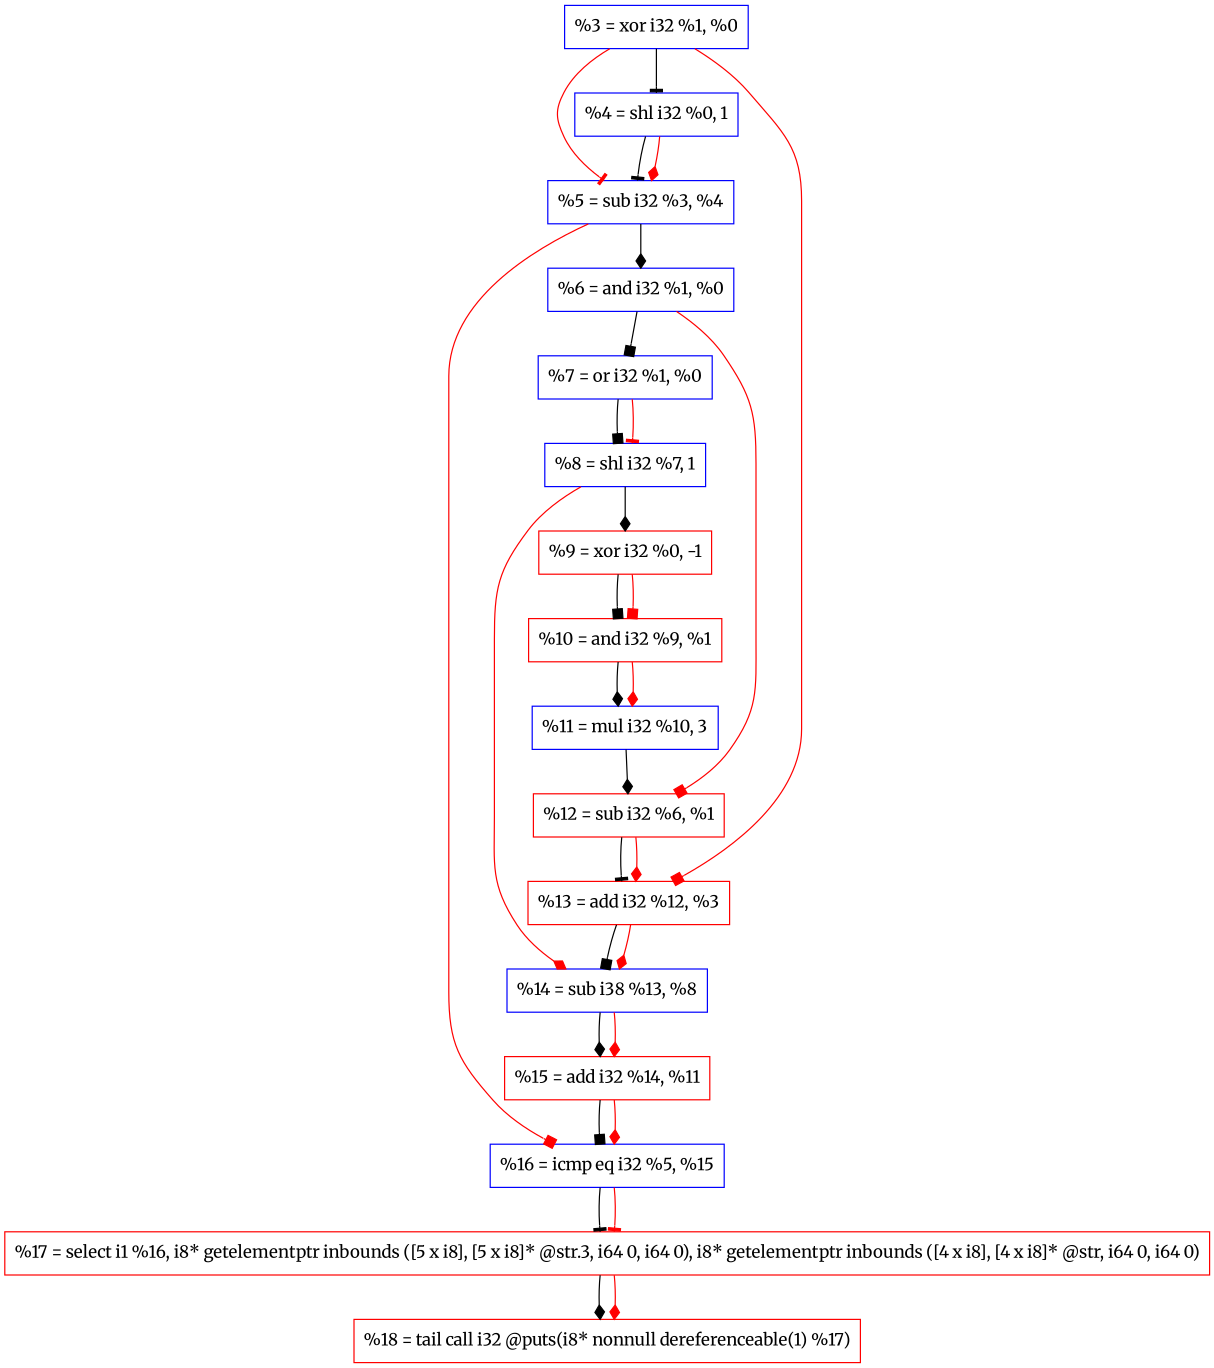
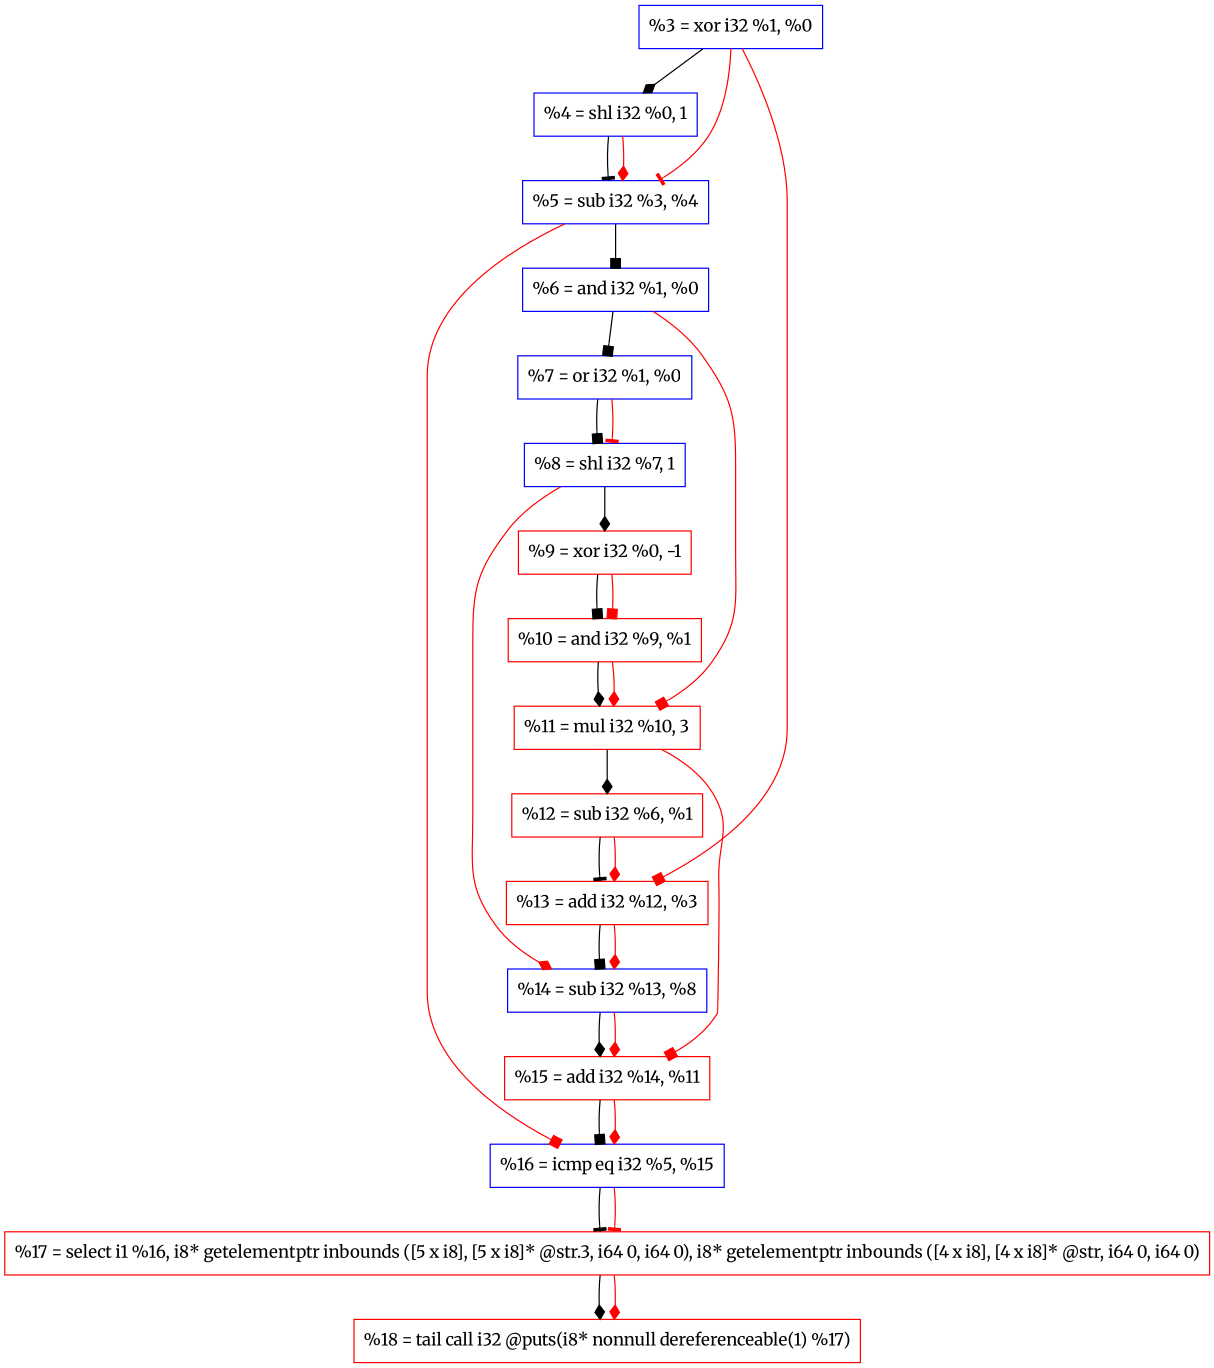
(656, 68) -> (679, 67)
(641, 239) -> (616, 240)
(756, 548) -> (736, 504)
(625, 728) -> (607, 728)
none -> (719, 896)
(607, 991) -> (607, 991)
